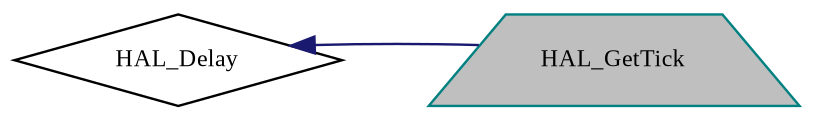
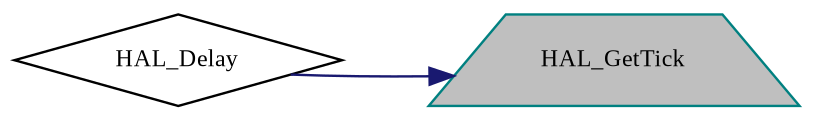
(397, 44) -> (360, 76)
